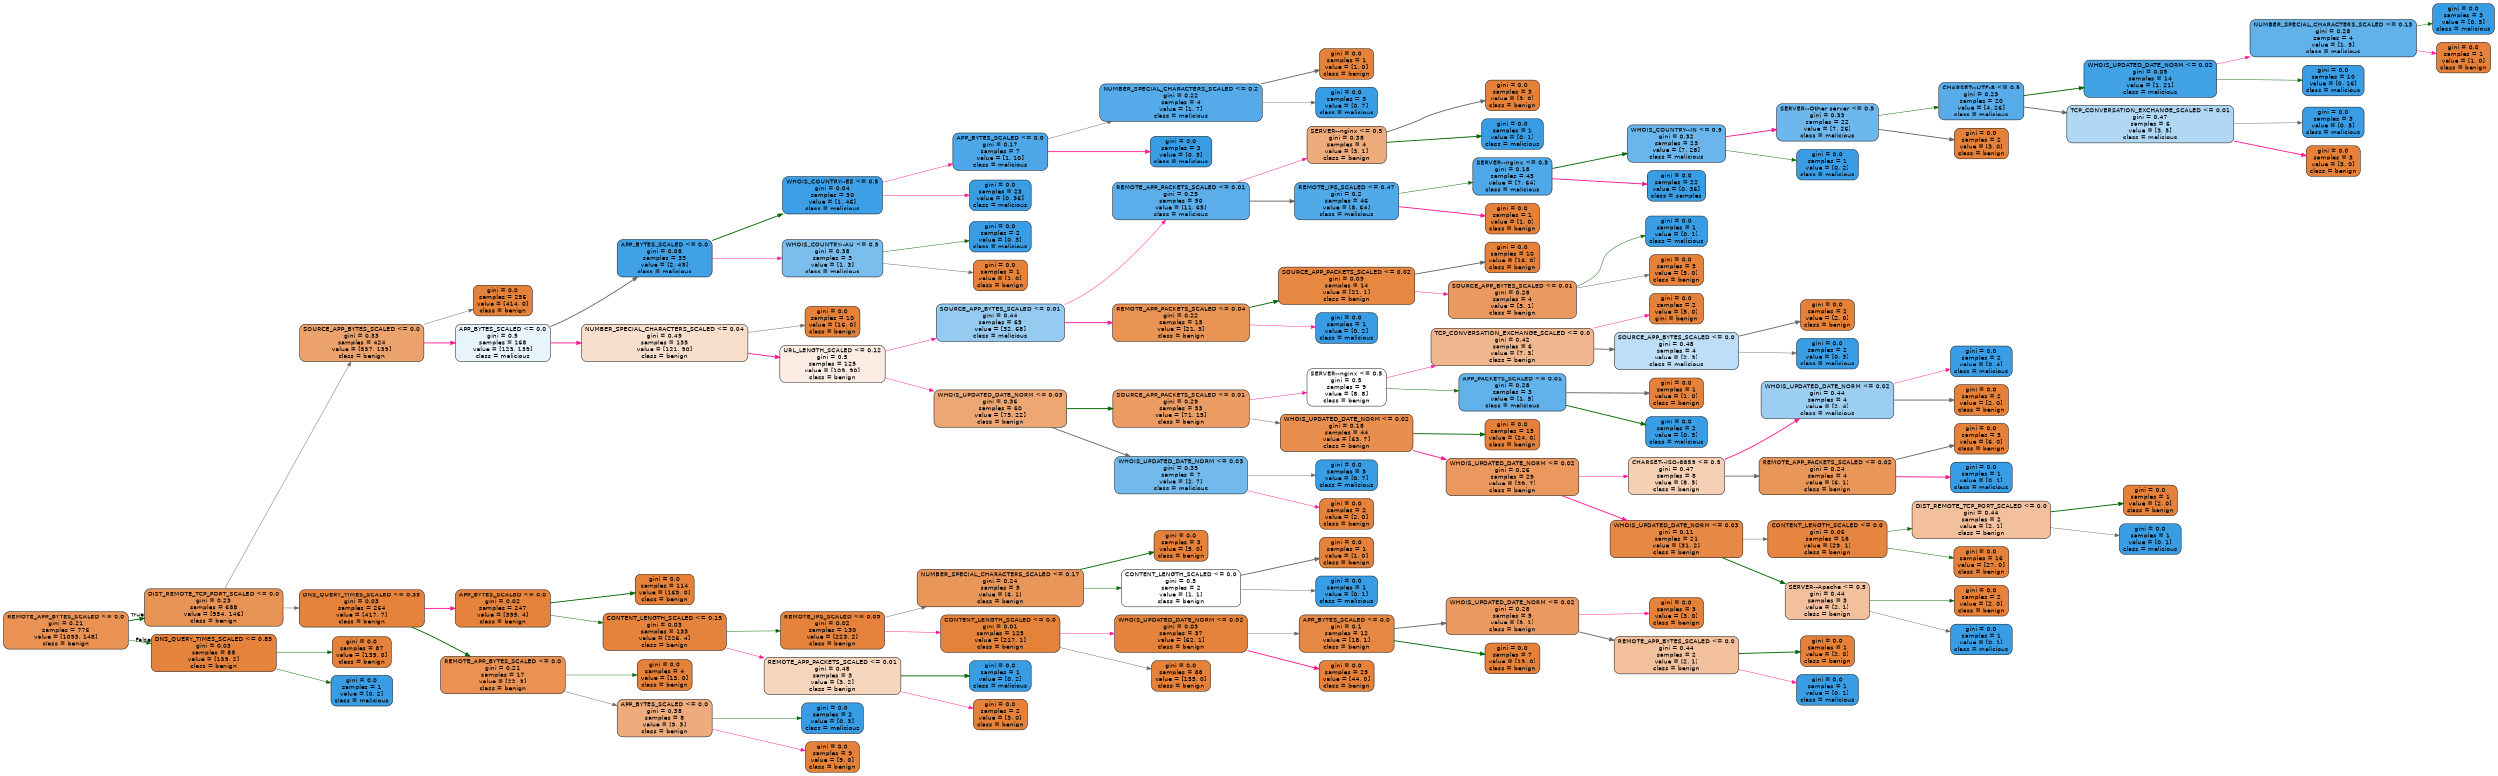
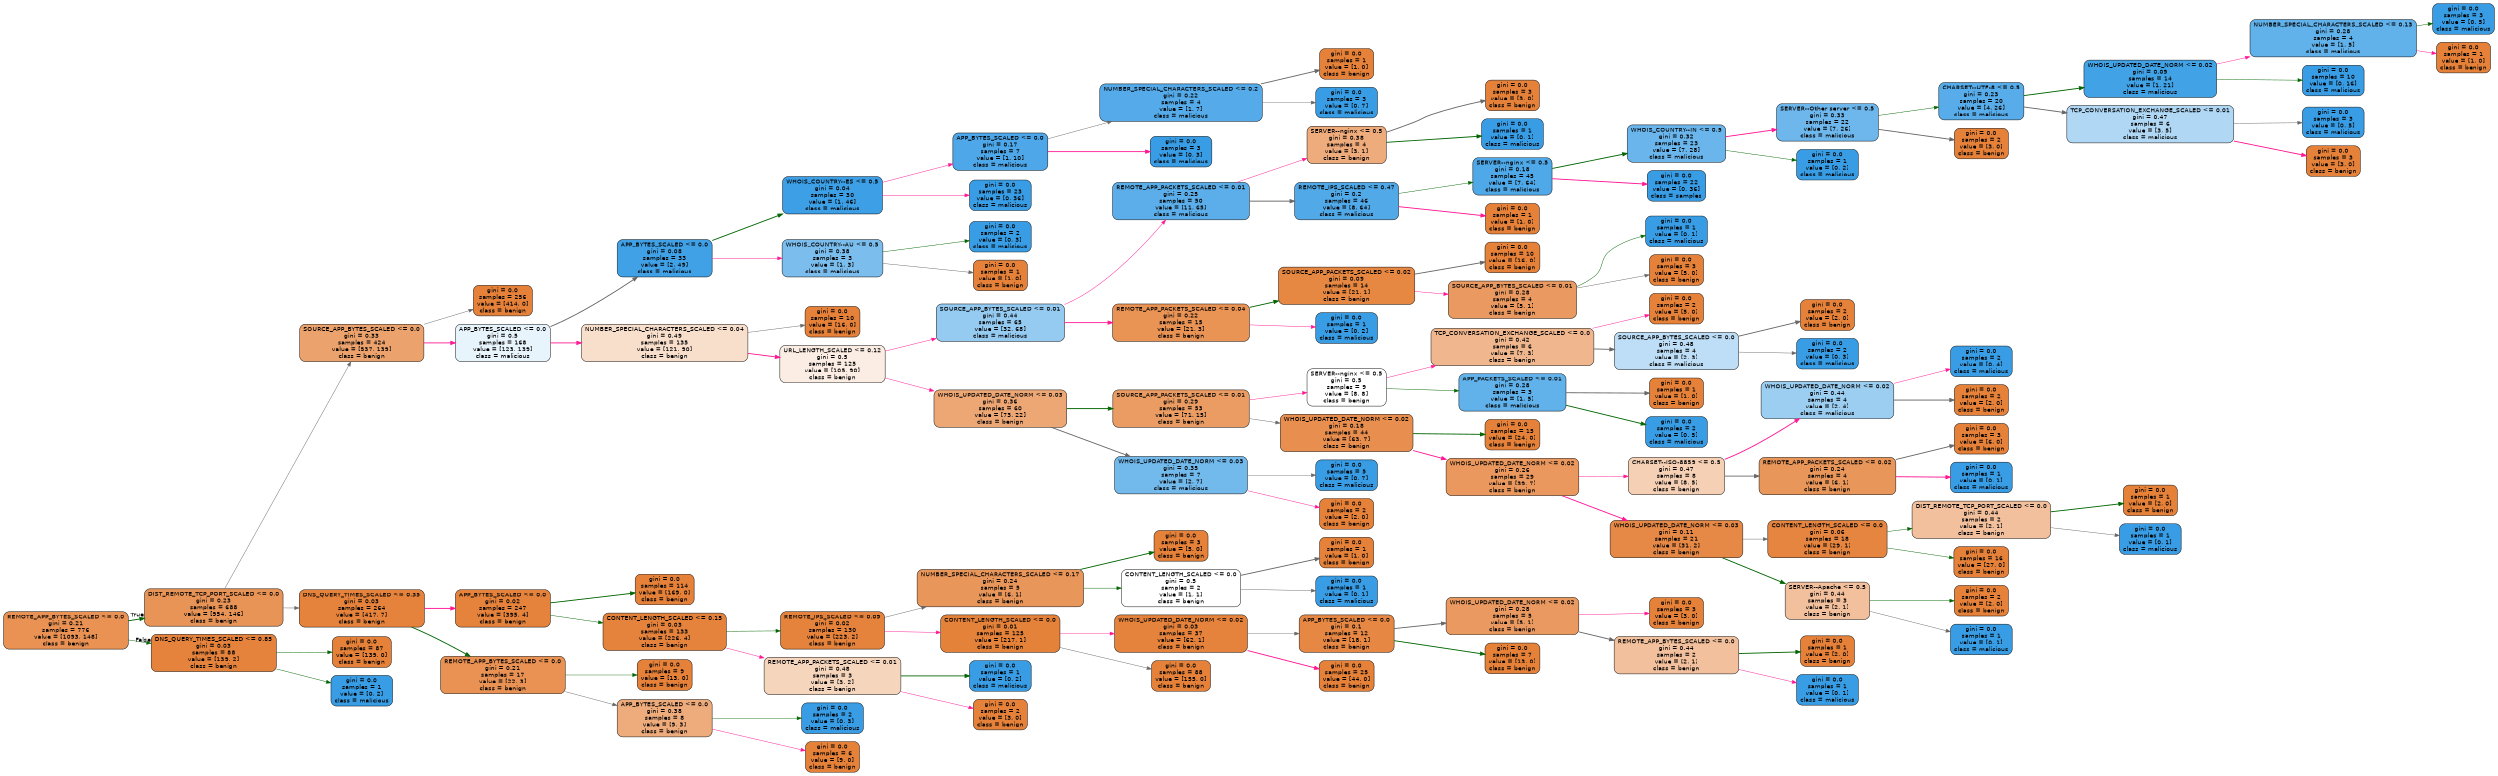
(1676, 309) -> (1676, 309)
(665, 675) -> (665, 675)
(832, 757) -> (832, 757)
